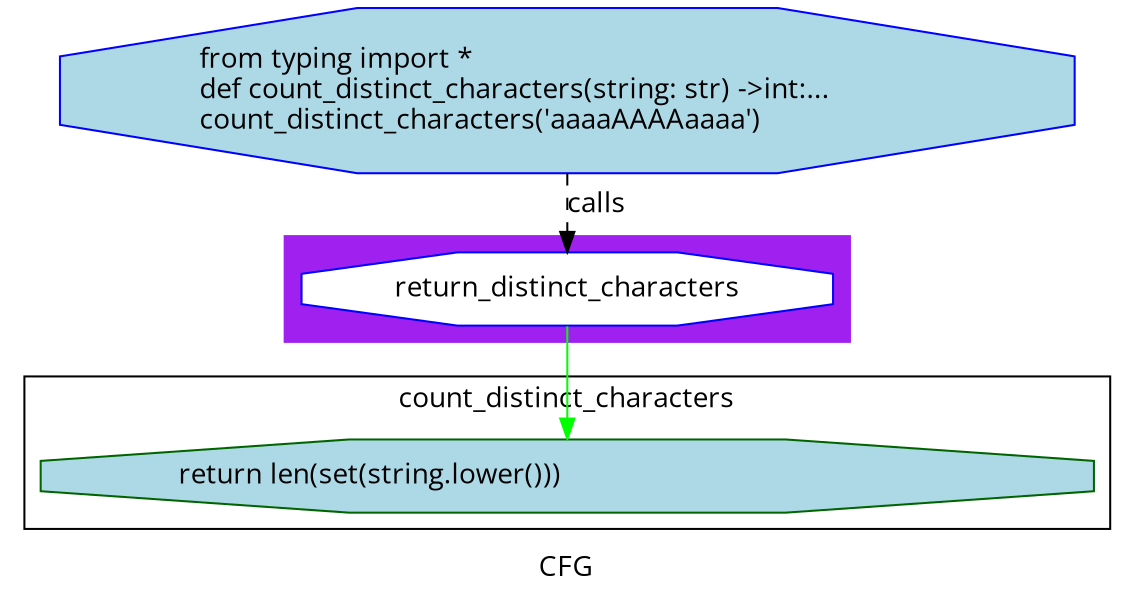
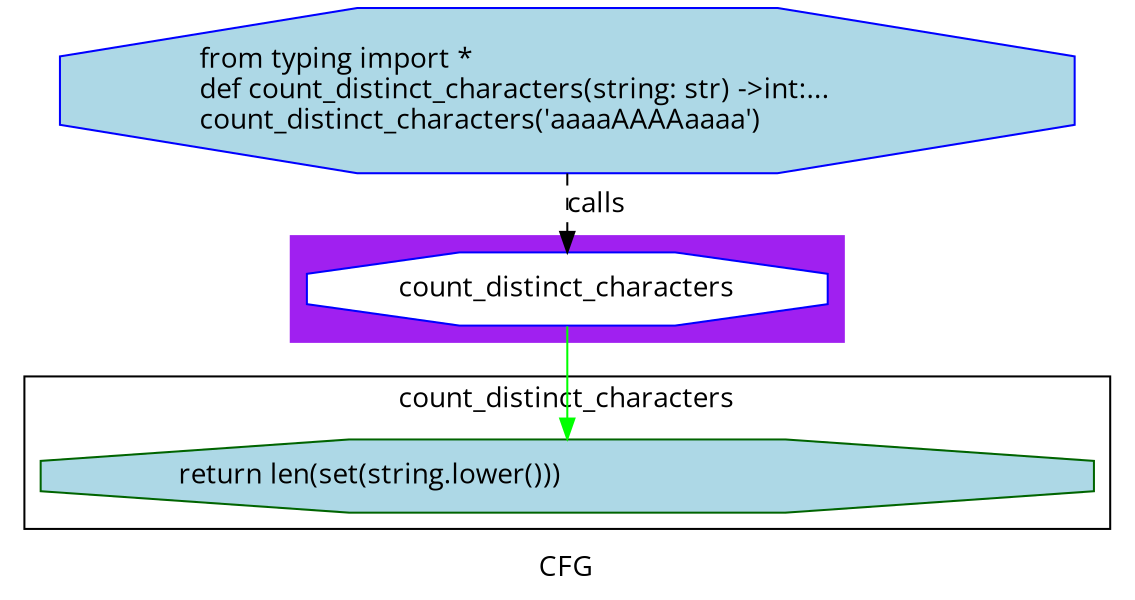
(567, 289) -> (567, 289)
